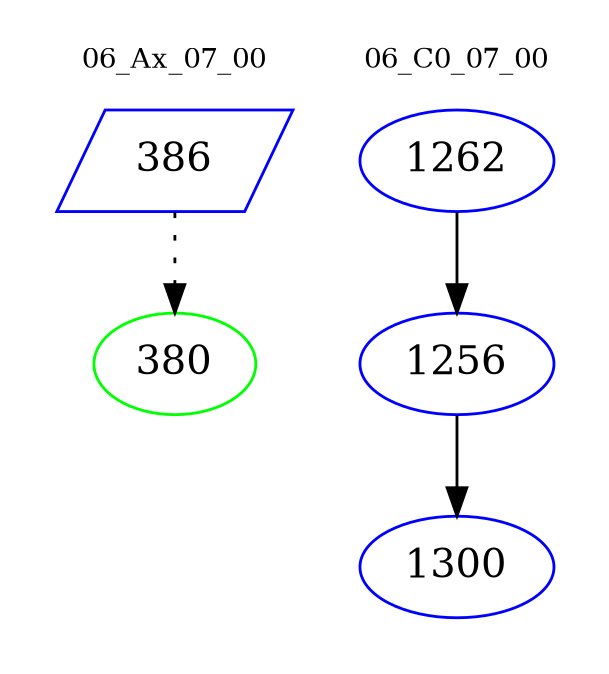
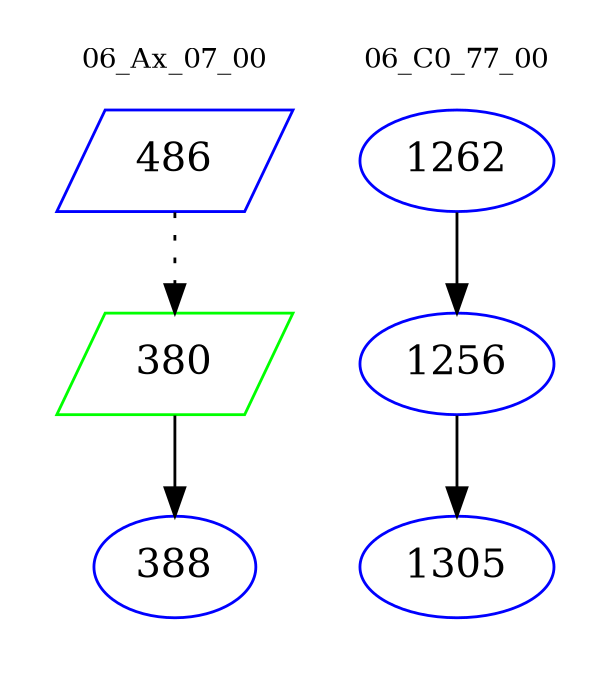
(457, 61) -> (457, 61)
(175, 161) -> (175, 161)
(175, 364) -> (175, 364)
none -> (175, 567)
(457, 567) -> (457, 567)
